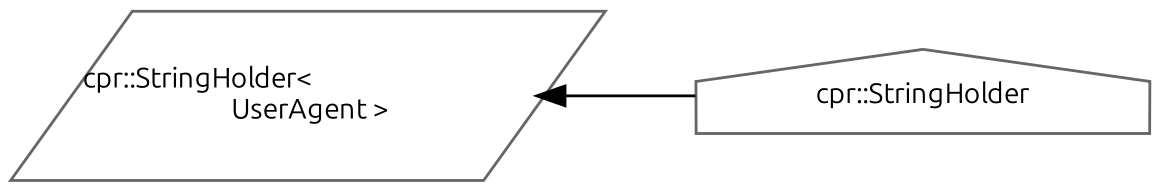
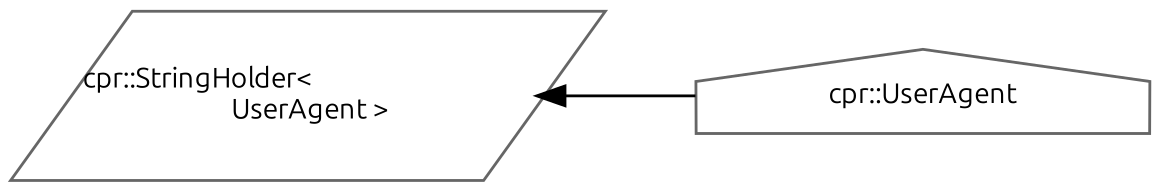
(923, 96) -> (923, 96)
